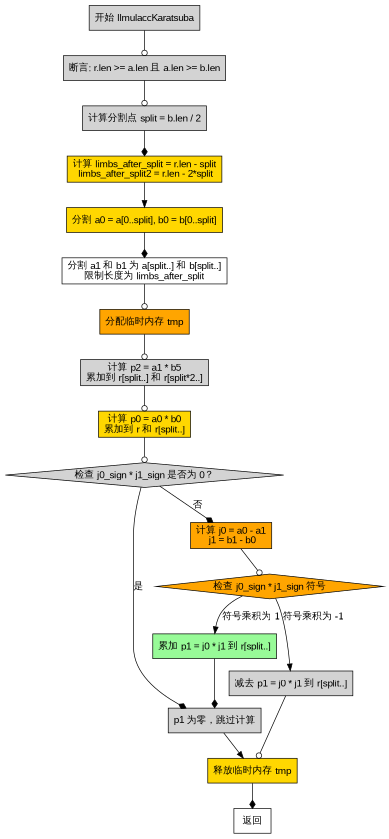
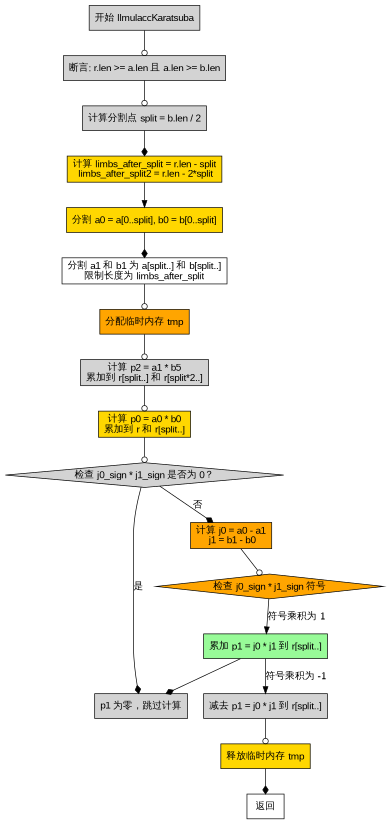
(285, 630) -> (266, 673)
(231, 743) -> none
